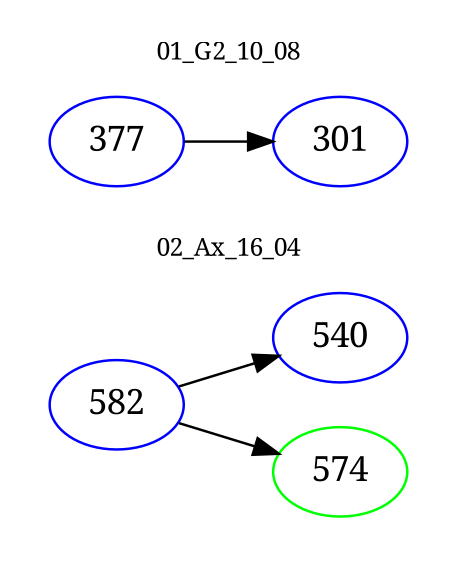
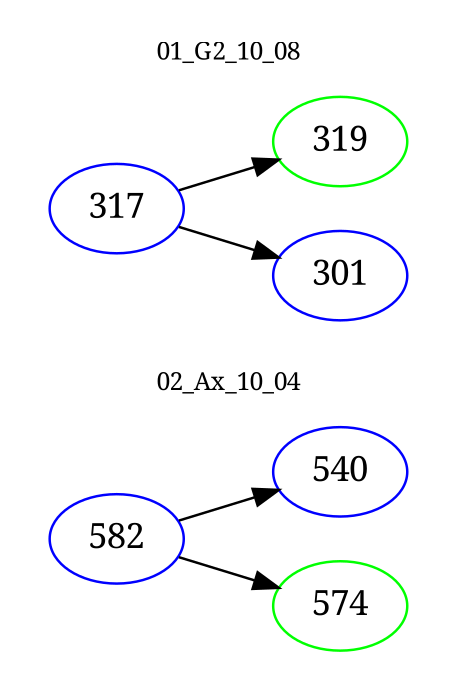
(117, 142) -> (117, 209)
none -> (340, 142)
(228, 250) -> (228, 384)
